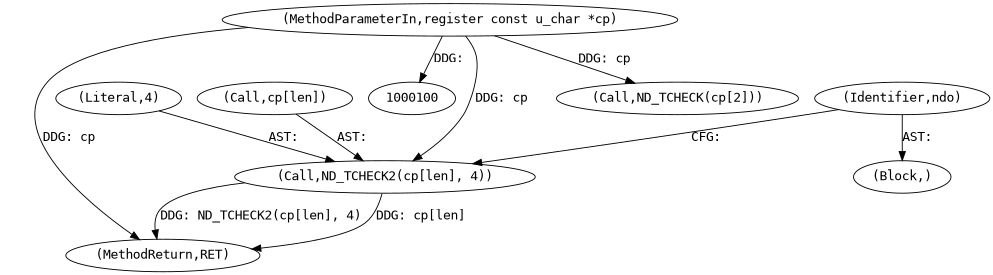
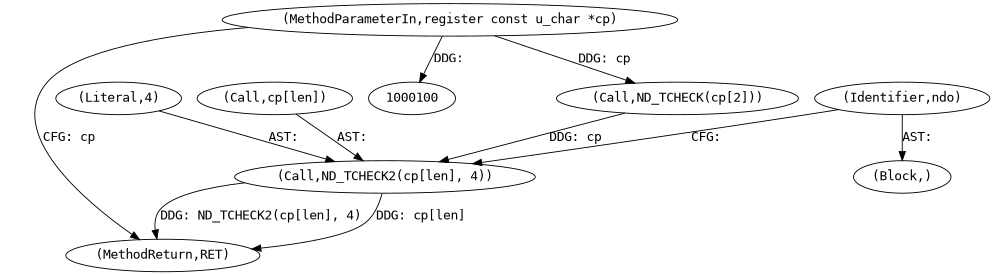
(469, 104) -> (537, 136)
(69, 138) -> (69, 138)
